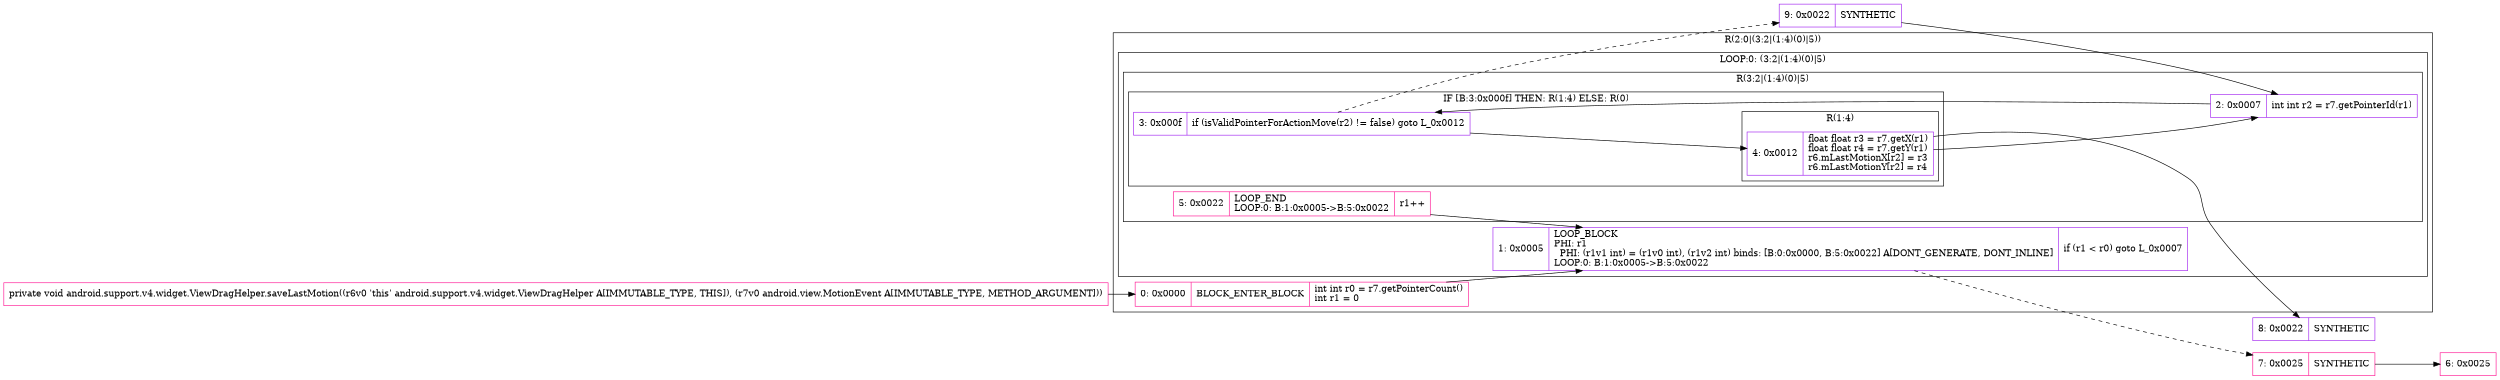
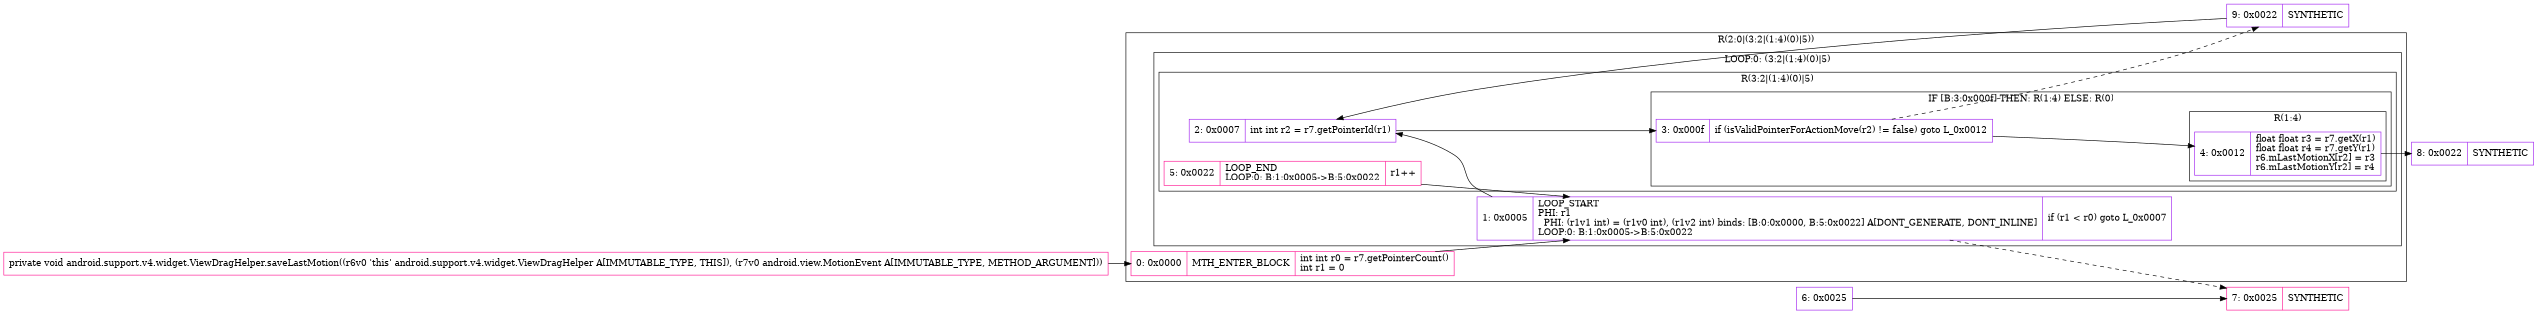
(2101, 138) -> (1455, 156)
(1586, 234) -> (1569, 204)
(1250, 294) -> (1241, 263)
(2404, 364) -> (2036, 299)
(2468, 364) -> (1824, 299)
